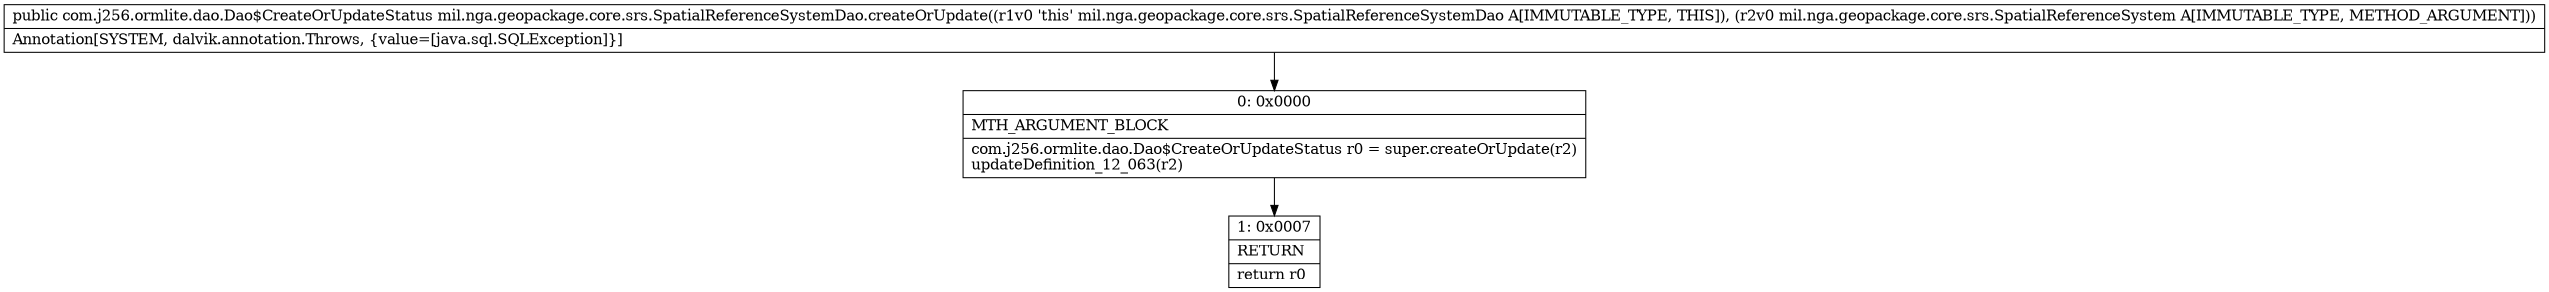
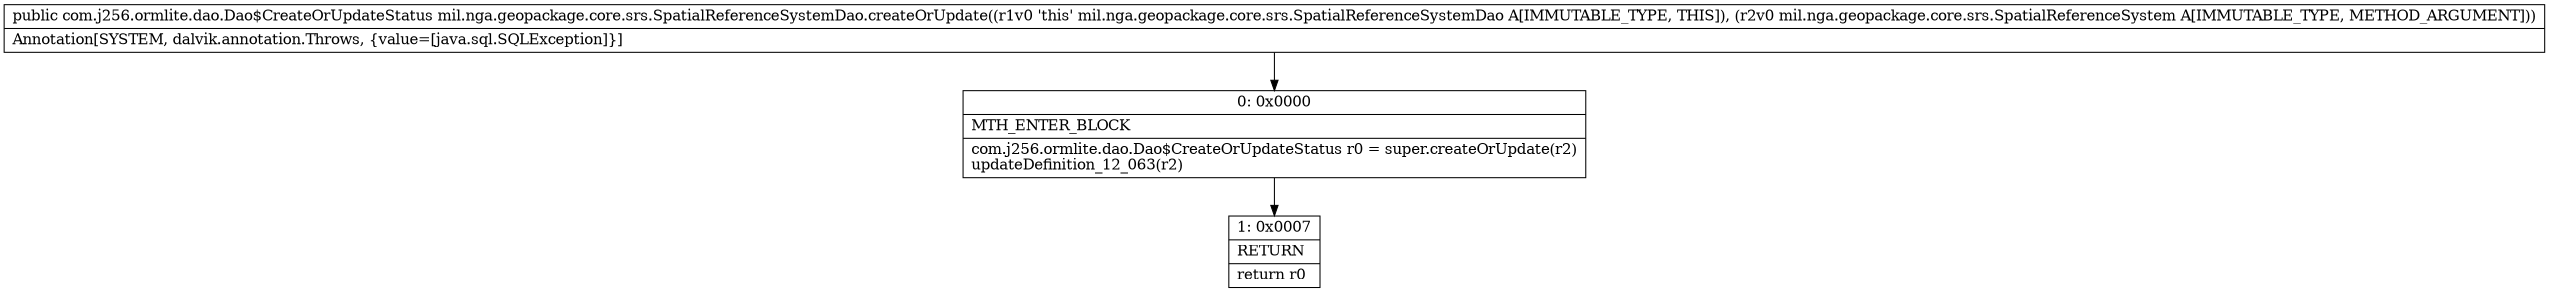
(1070, 126) -> (1051, 126)
